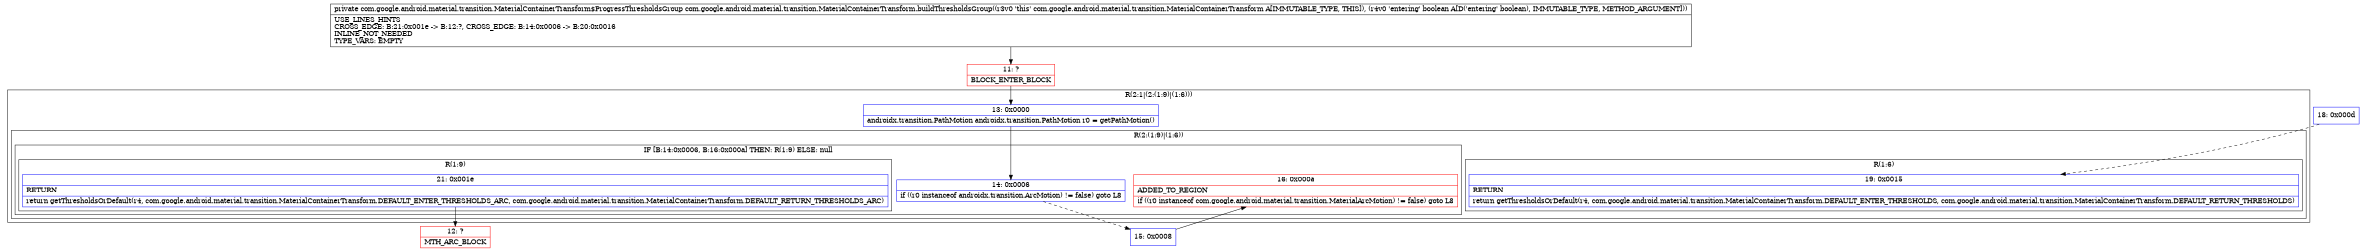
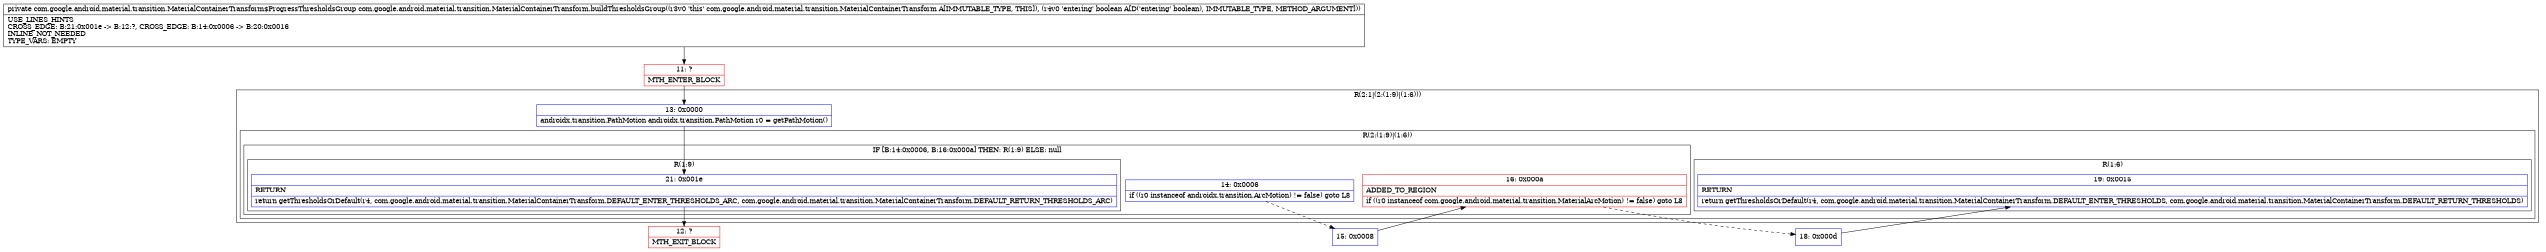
(1011, 80) -> (684, 80)
(1011, 151) -> (684, 148)
(2193, 154) -> (1891, 225)
none -> (1715, 225)
(455, 242) -> (684, 242)
